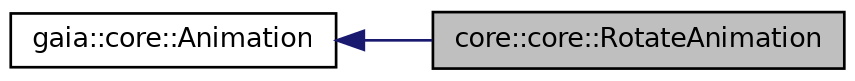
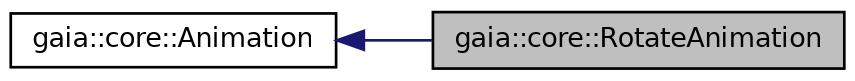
(639, 40) -> (639, 40)
